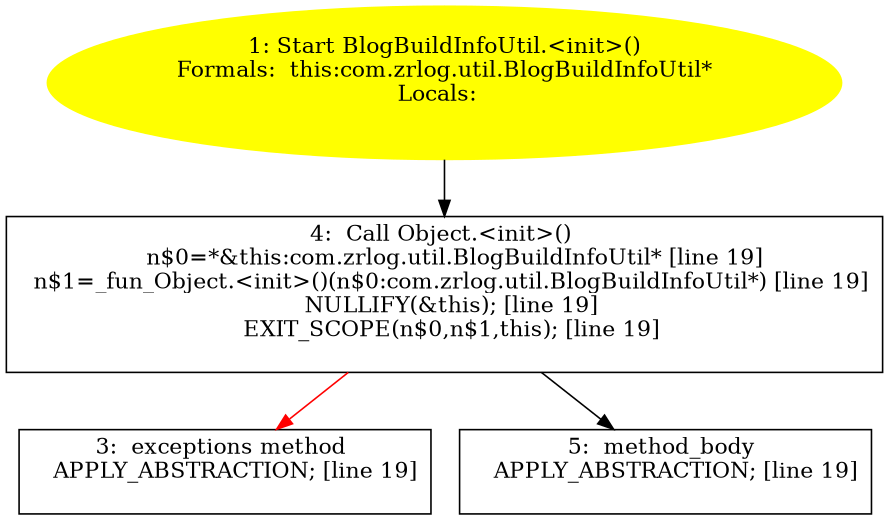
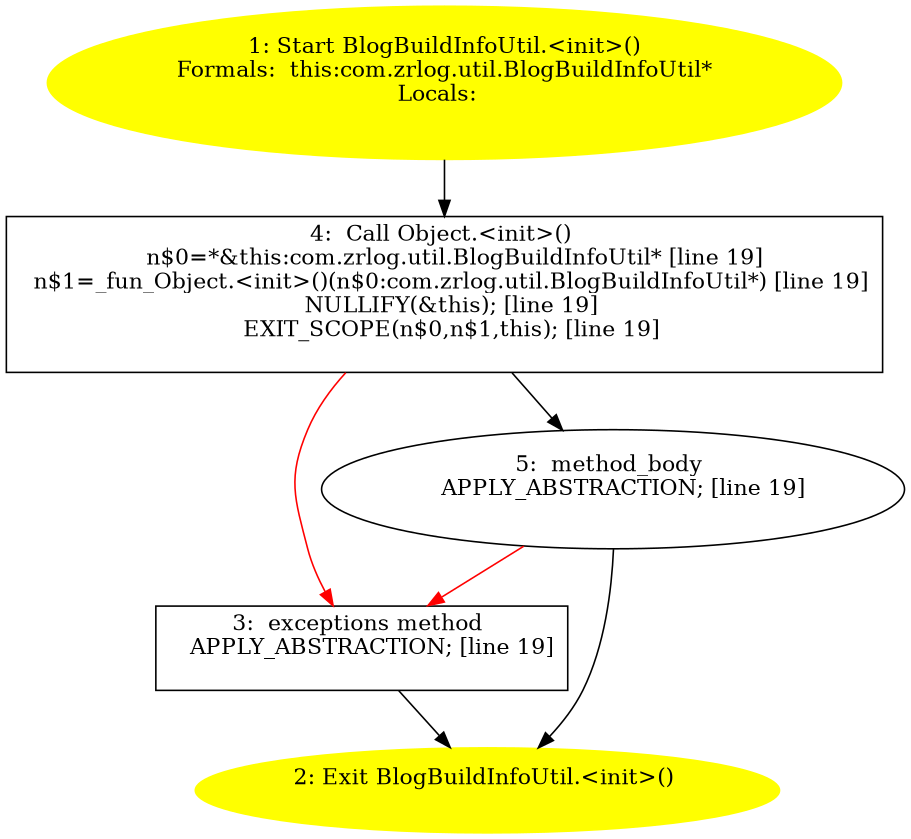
(666, 472) -> (613, 489)
none -> (483, 572)
none -> (487, 790)
